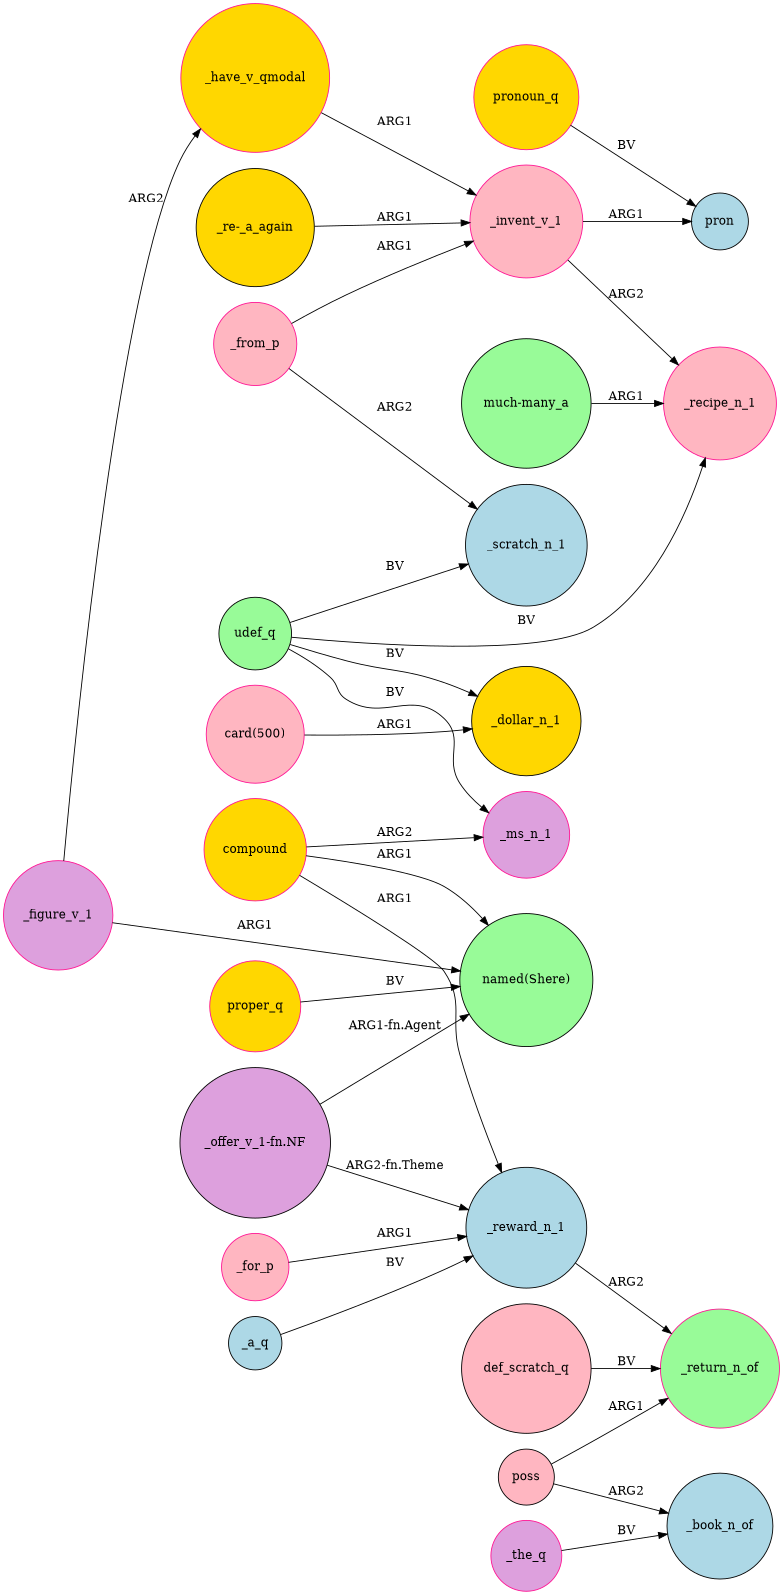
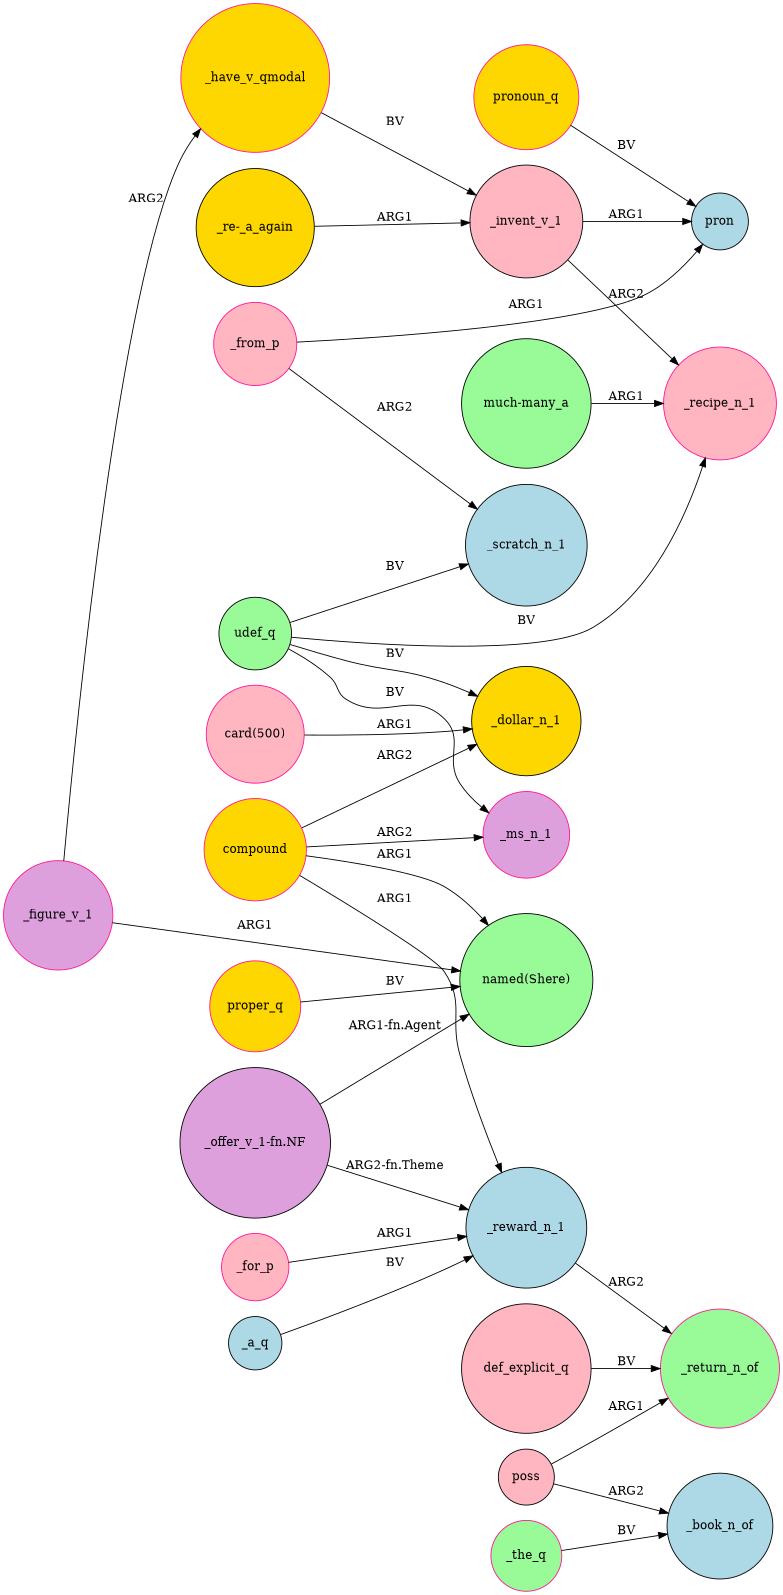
(395, 122) -> (395, 122)
(526, 221) -> (526, 221)
(377, 281) -> (506, 325)
none -> (385, 788)
(526, 1369) -> (526, 1369)
(526, 1556) -> (526, 1556)
